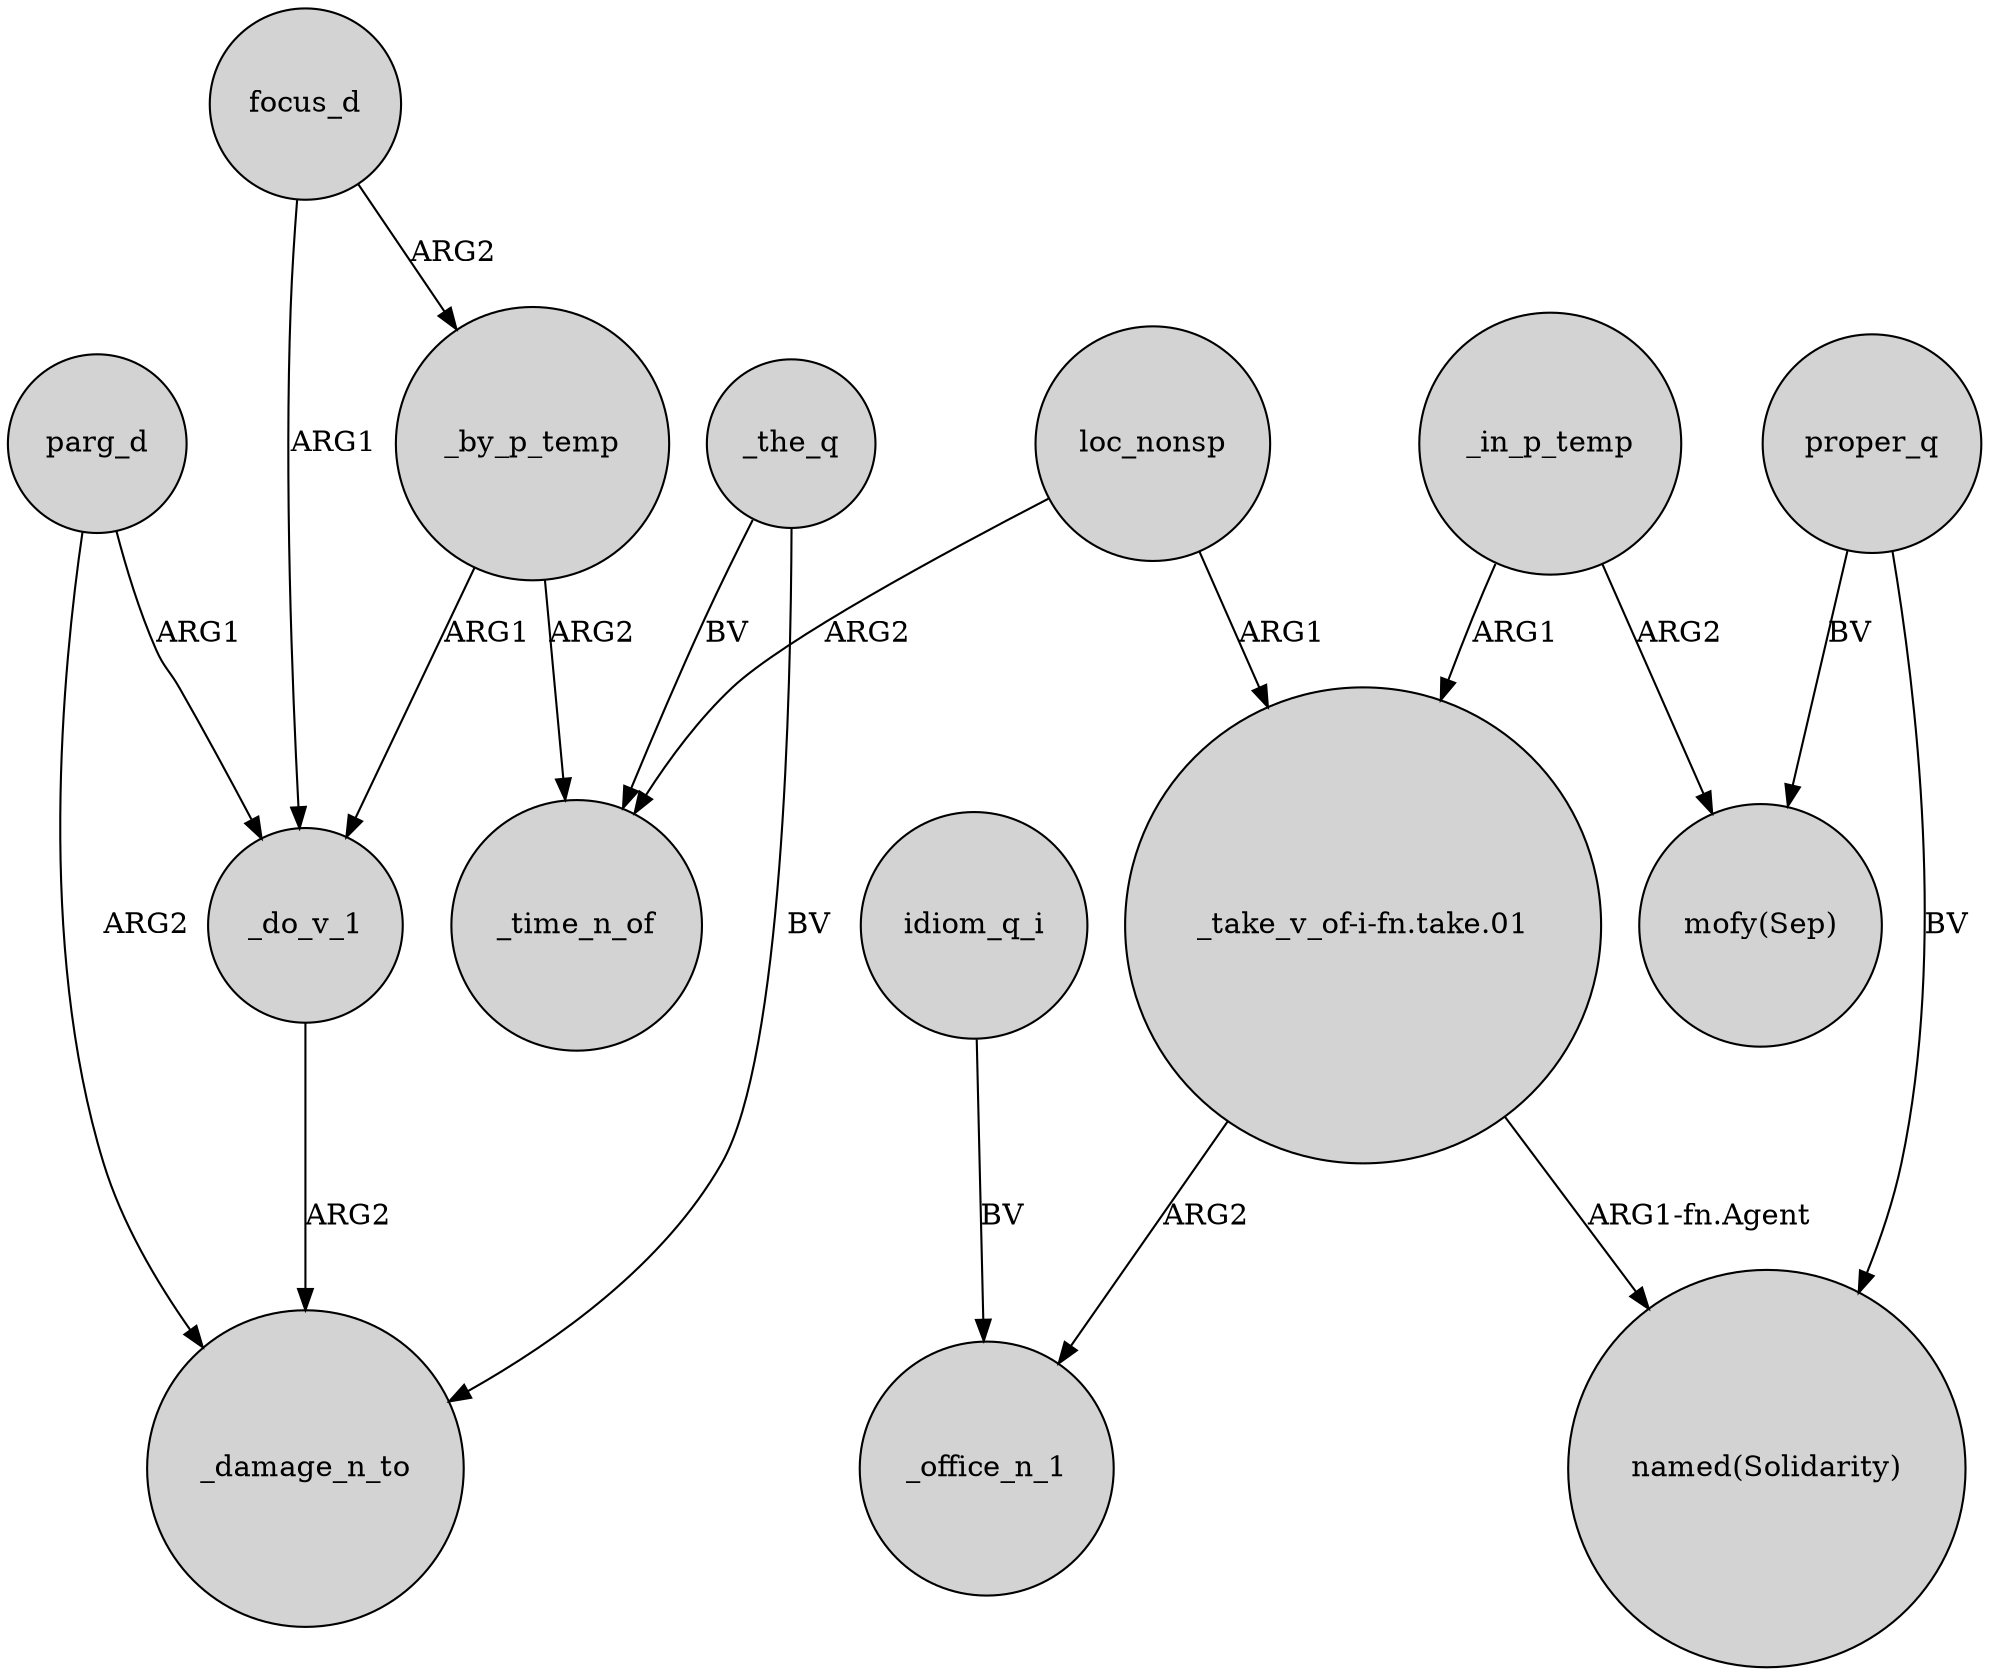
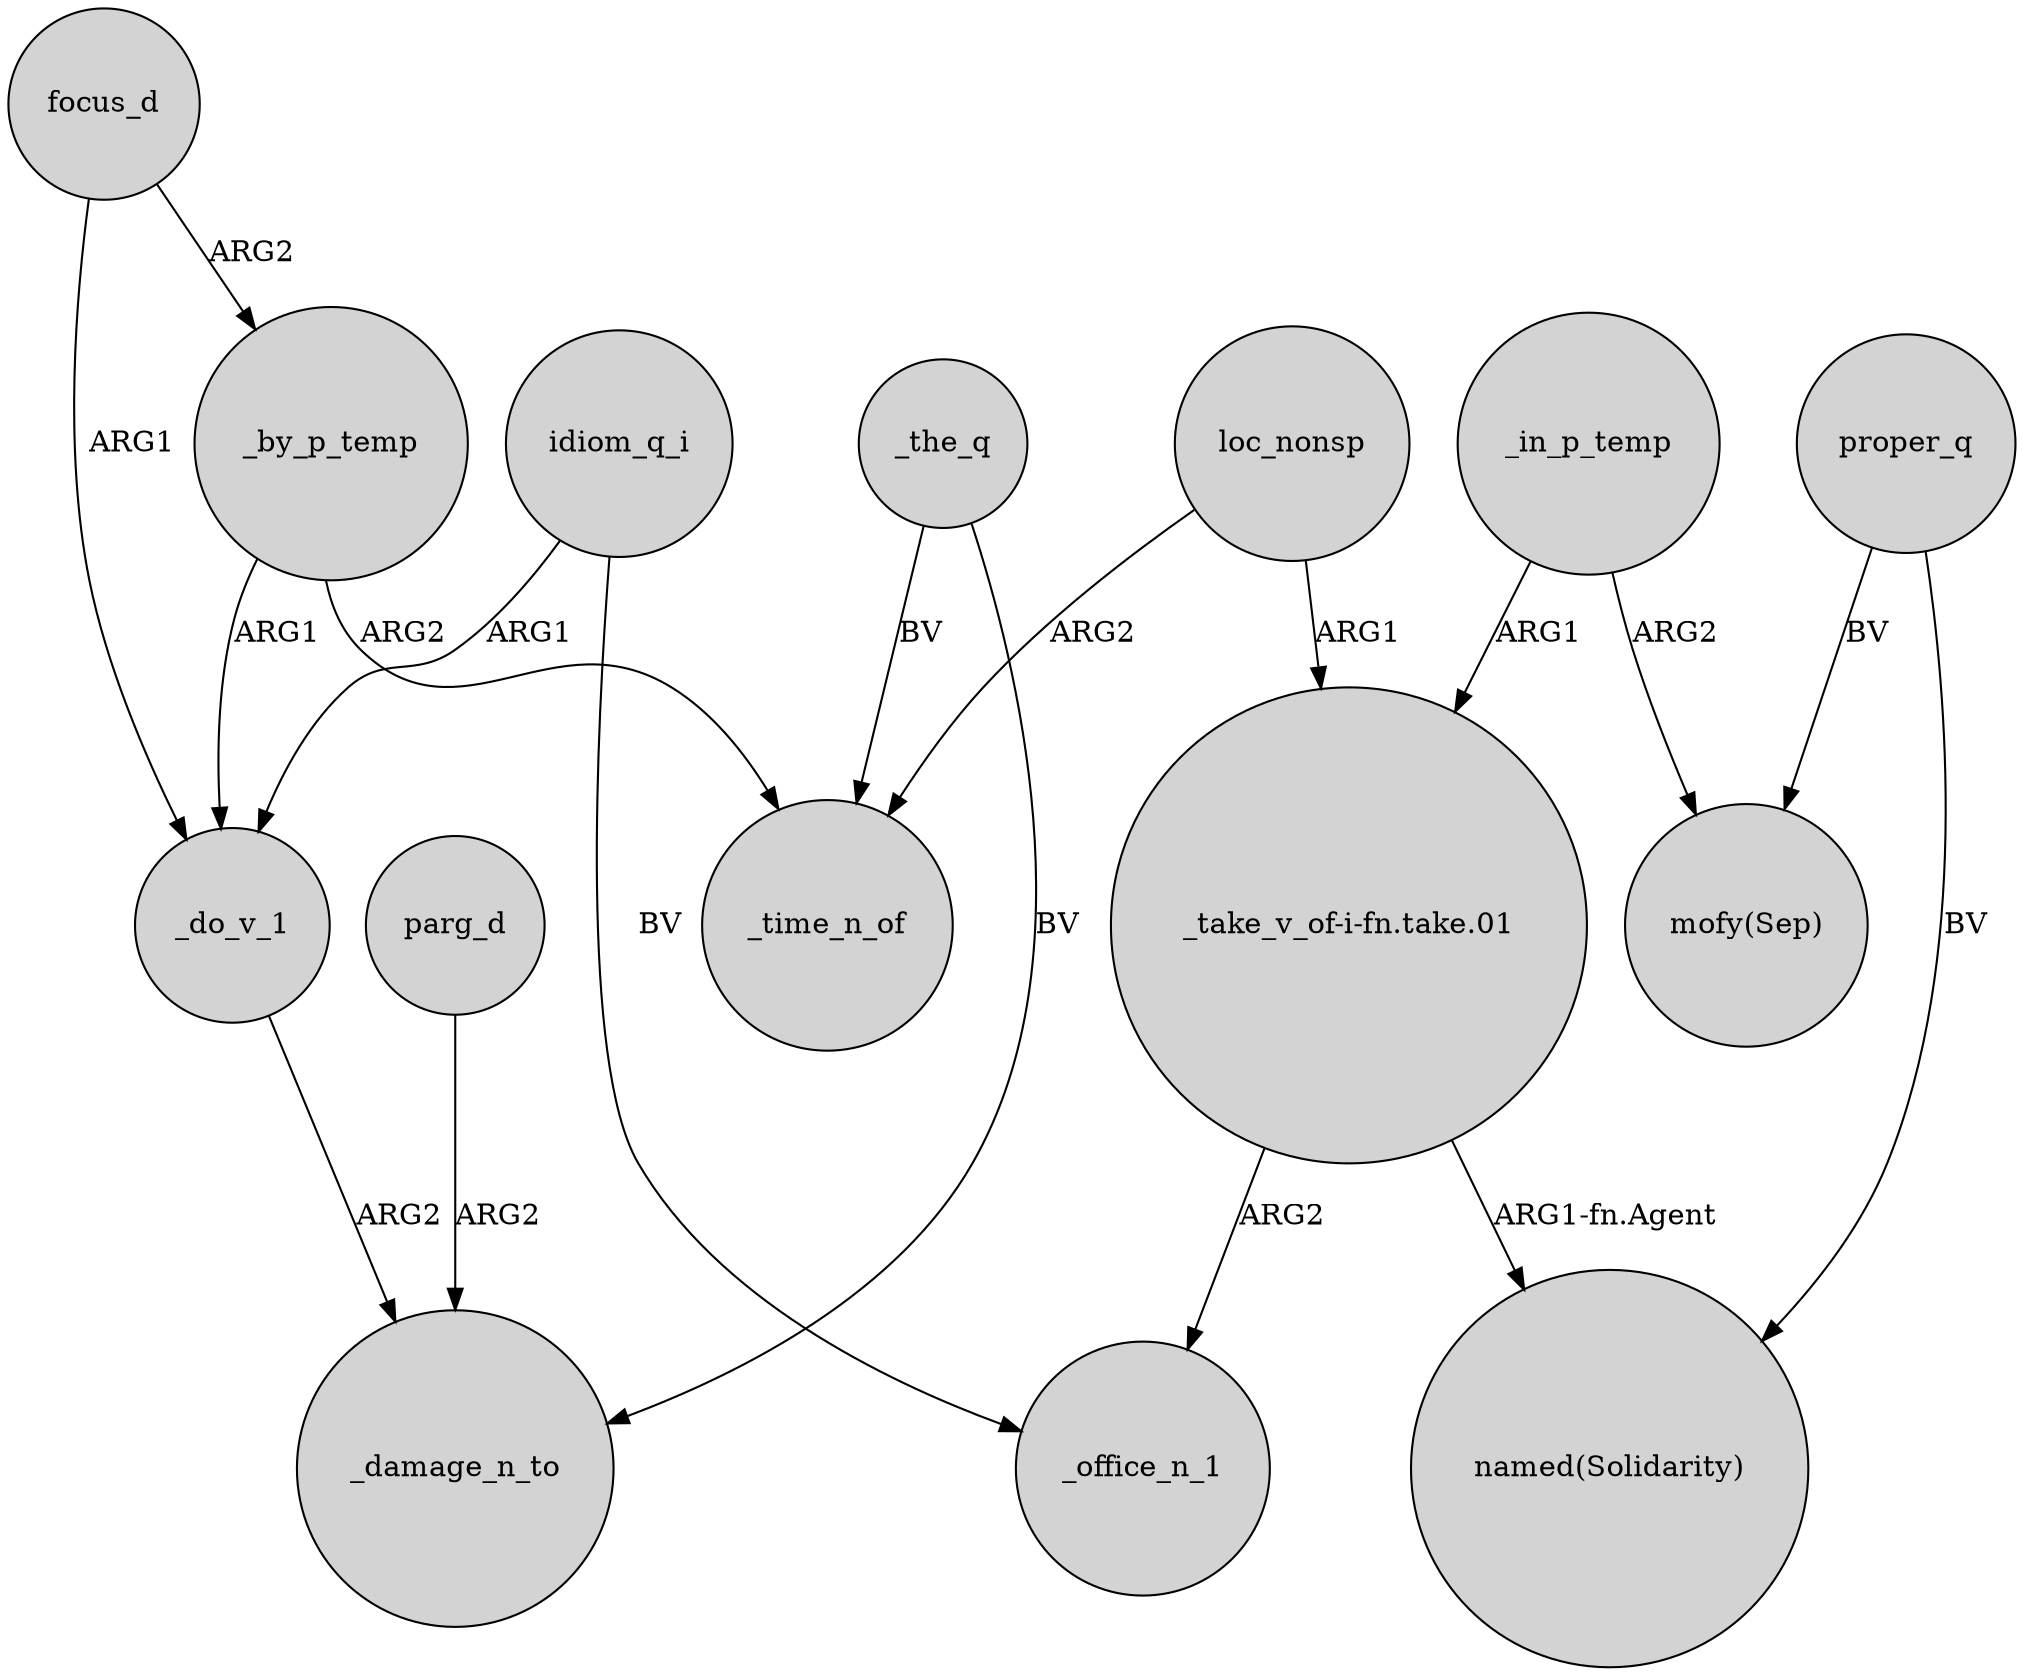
(174, 679) -> (412, 666)
